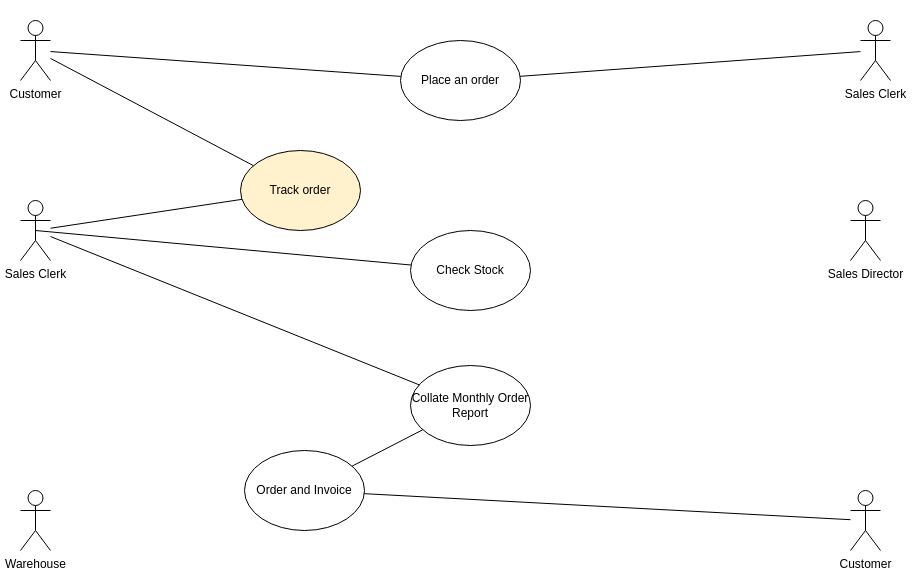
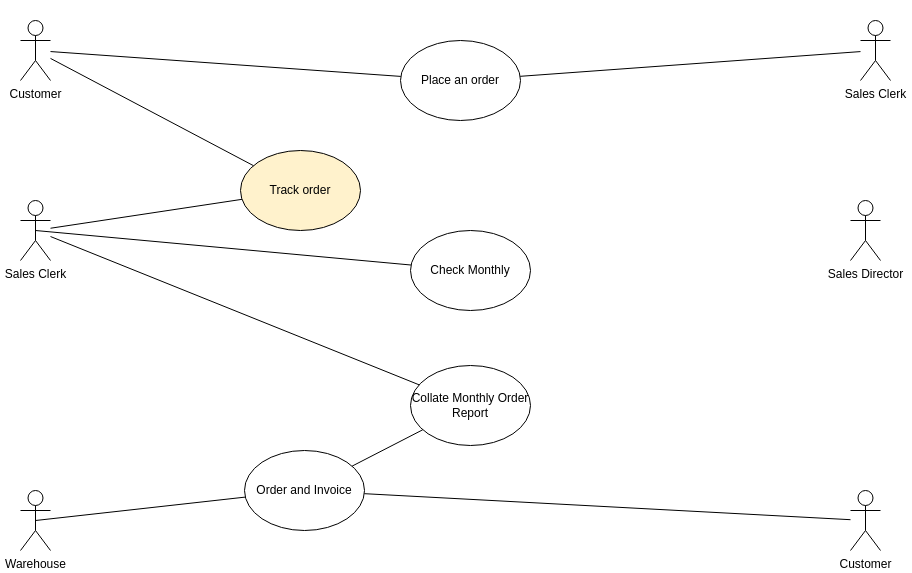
(471, 271) -> (471, 271)
none -> (141, 509)
